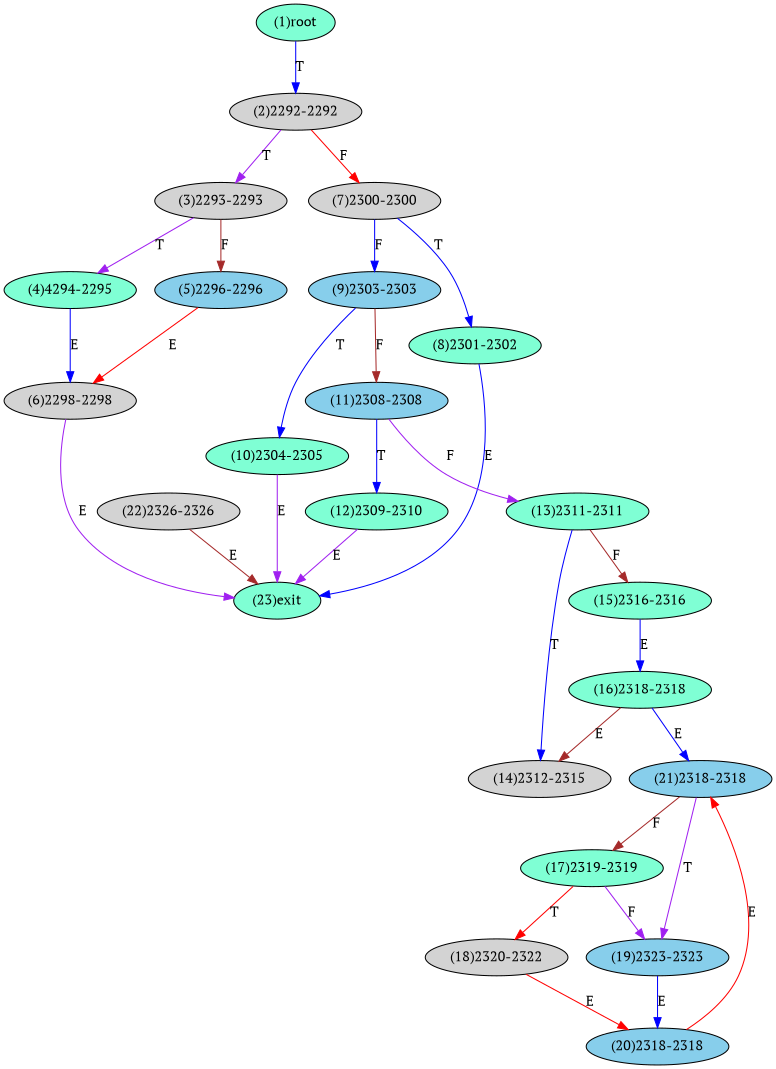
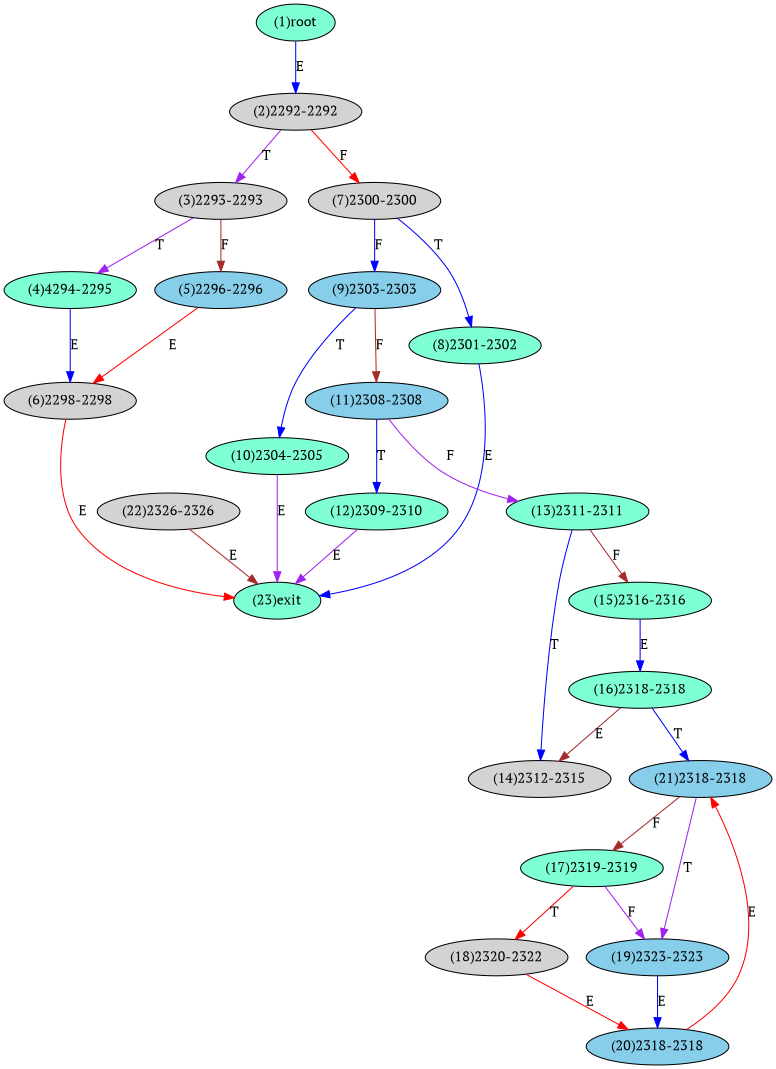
(300, 67) -> (300, 67)
(96, 548) -> (96, 548)
(679, 734) -> (679, 734)
